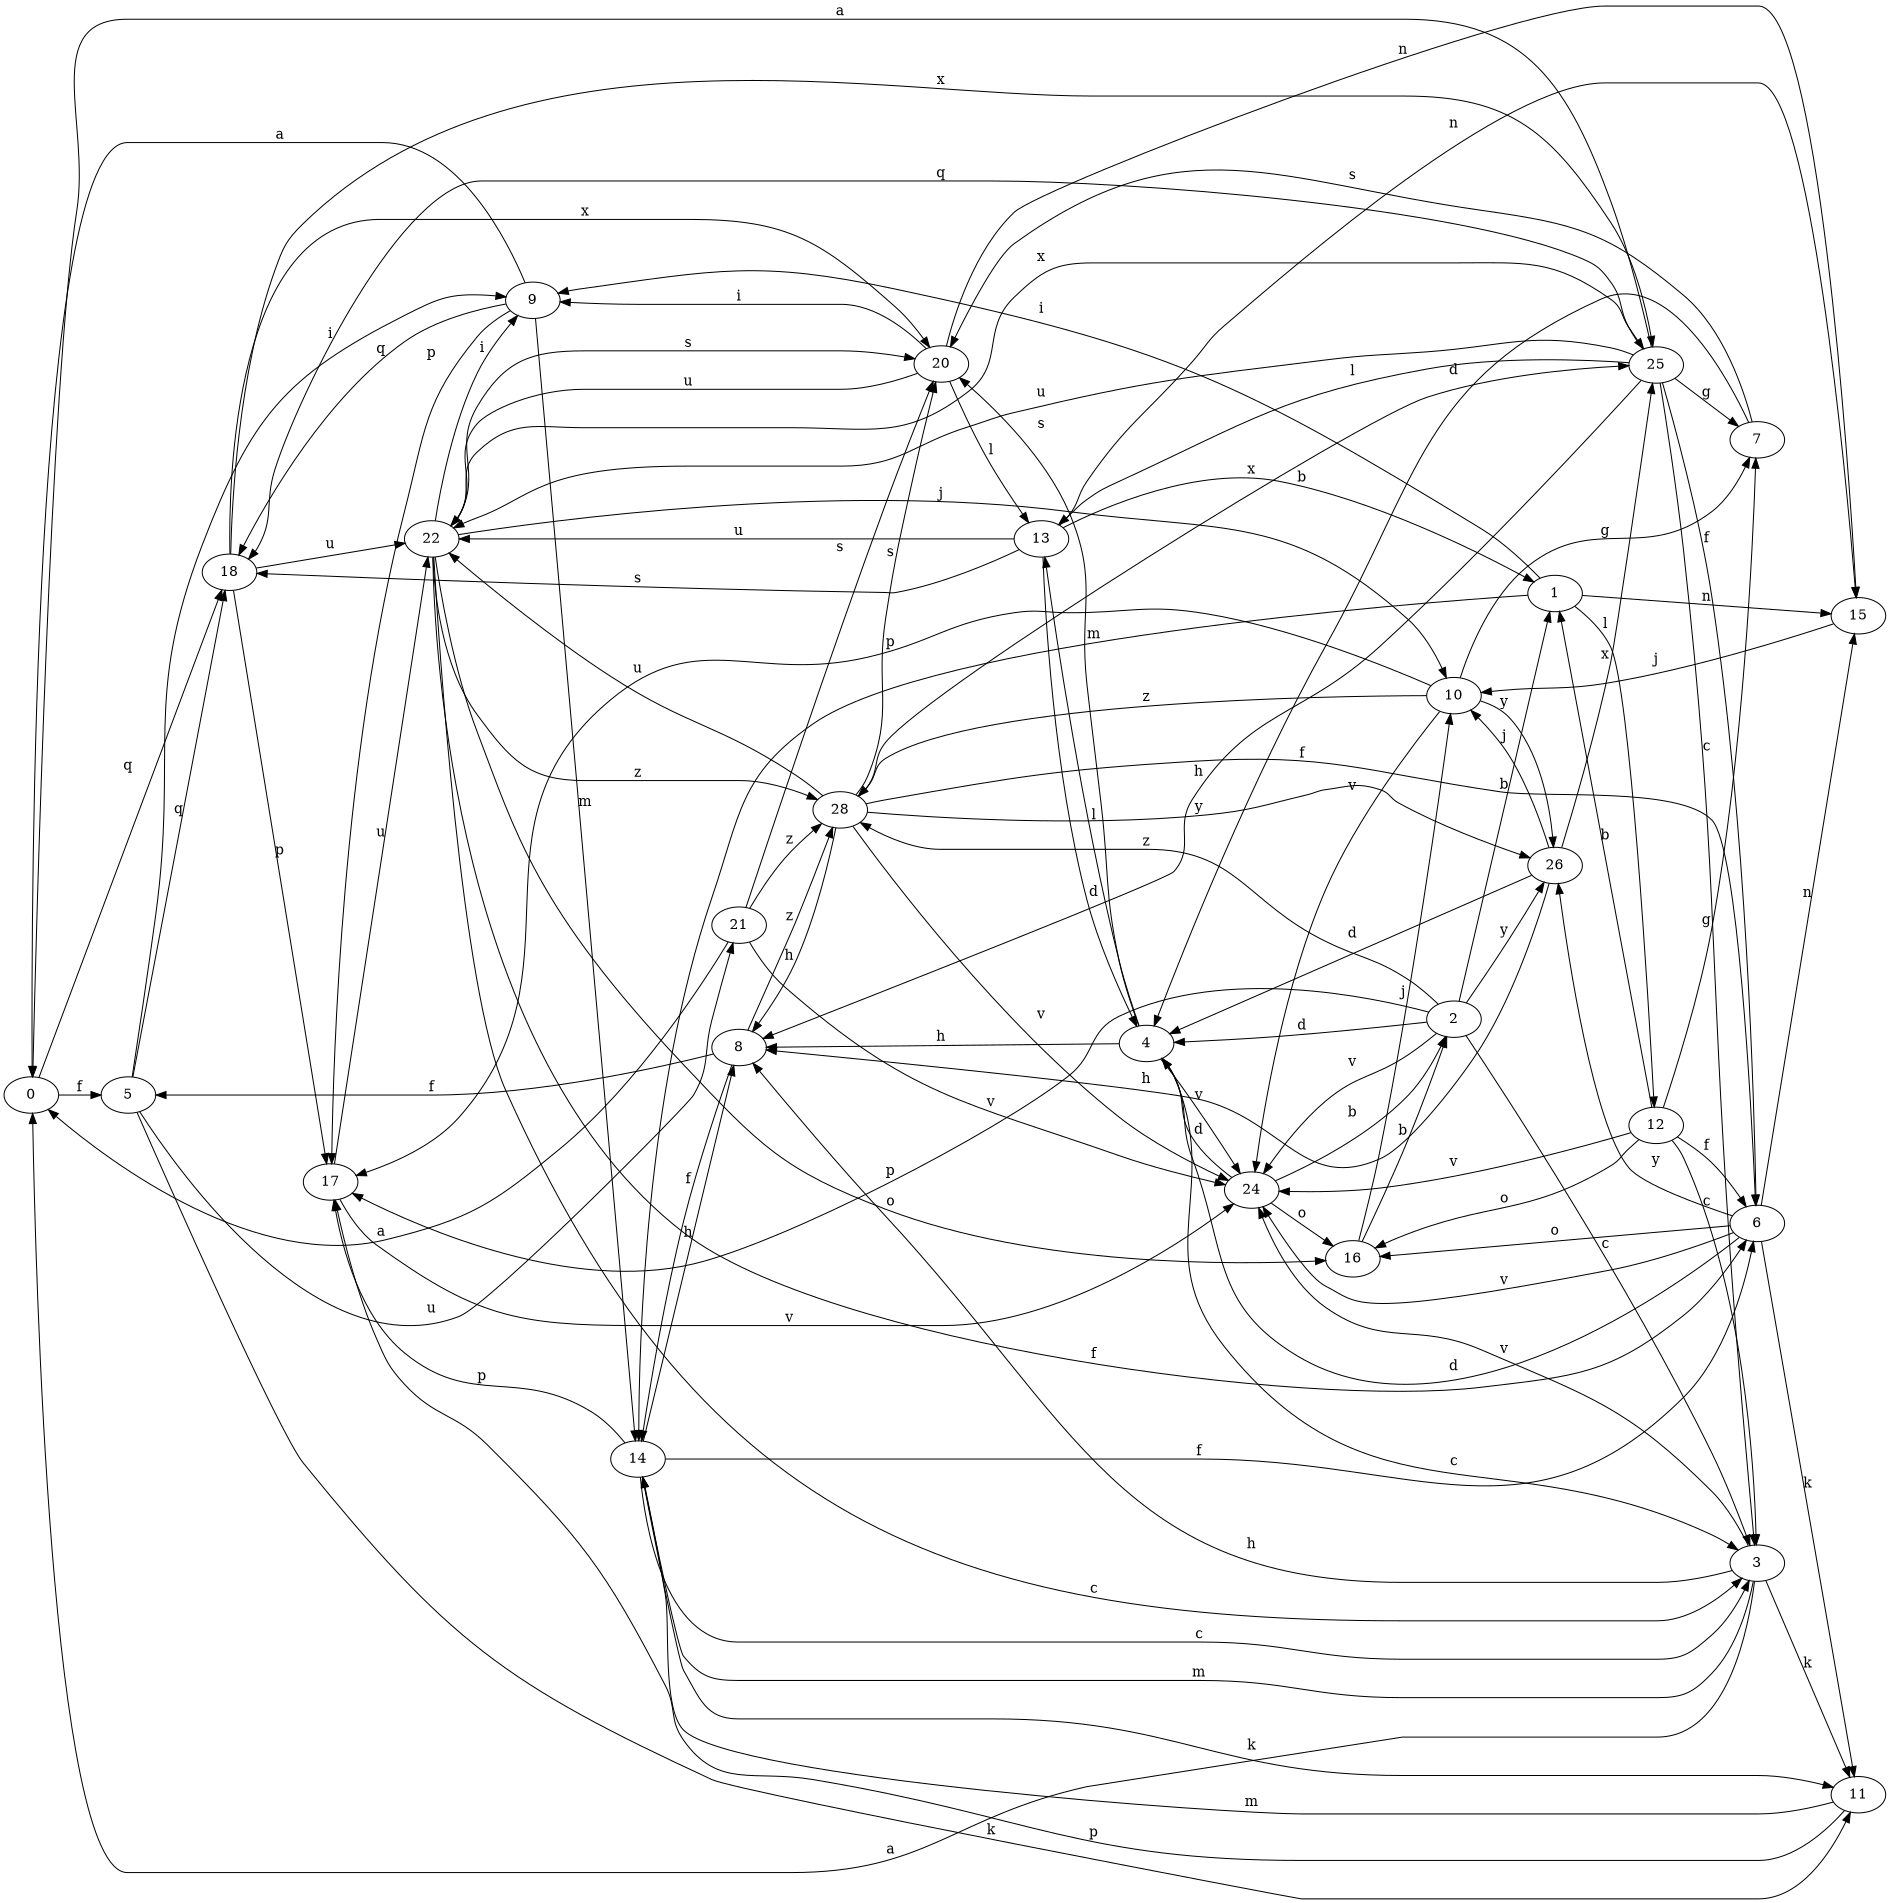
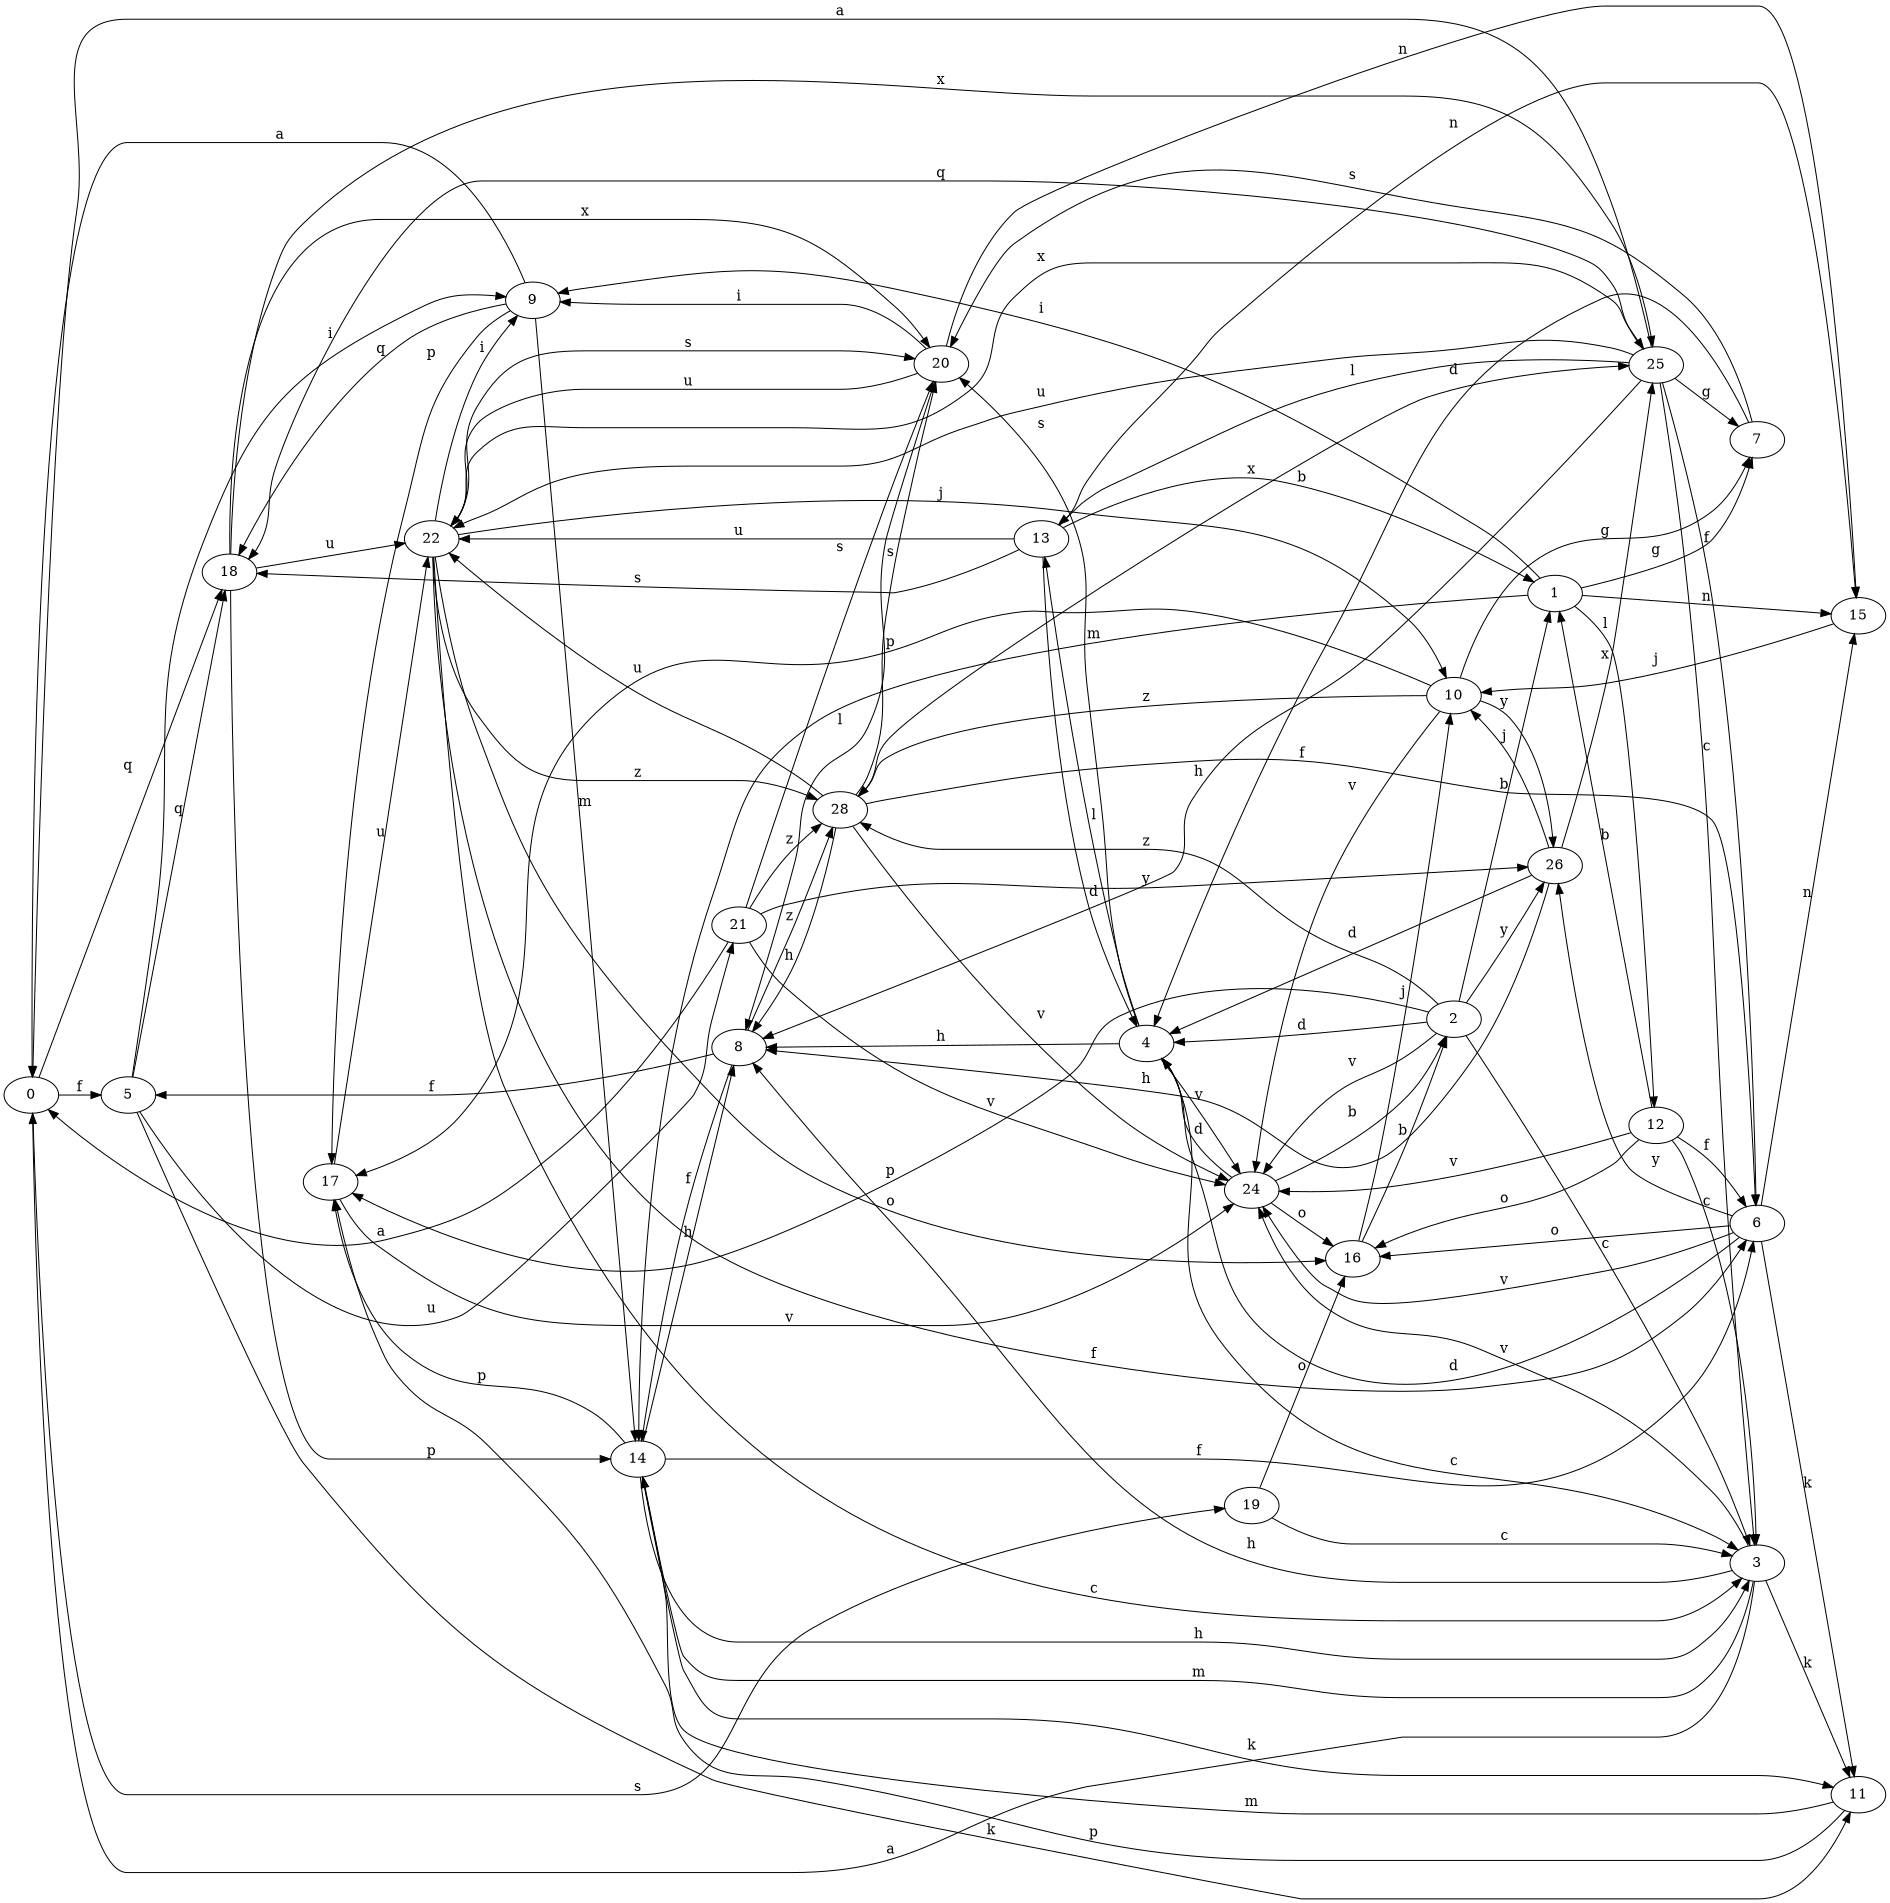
(982, 450) -> (873, 713)
(1730, 808) -> (1692, 553)
(1203, 815) -> (1119, 888)
(279, 872) -> (254, 1168)
none -> (1252, 1506)
(1199, 1634) -> (1199, 1634)
